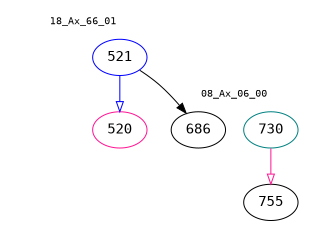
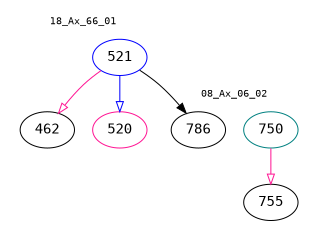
(235, 94) -> (235, 94)
none -> (47, 130)
(198, 130) -> (198, 130)
(271, 130) -> (271, 130)
